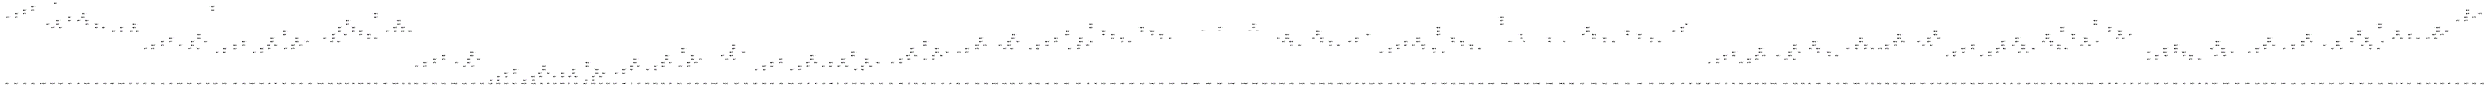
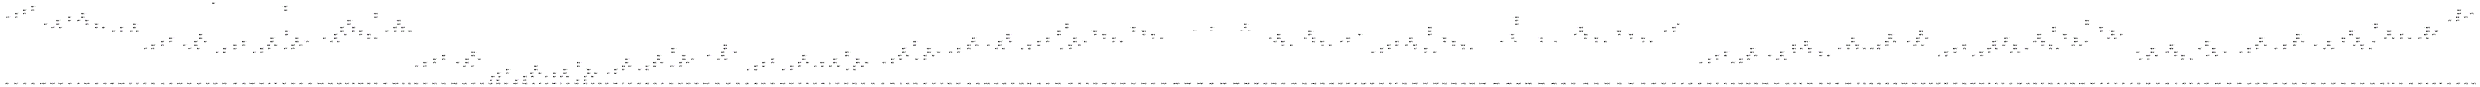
(506, 84) -> none
